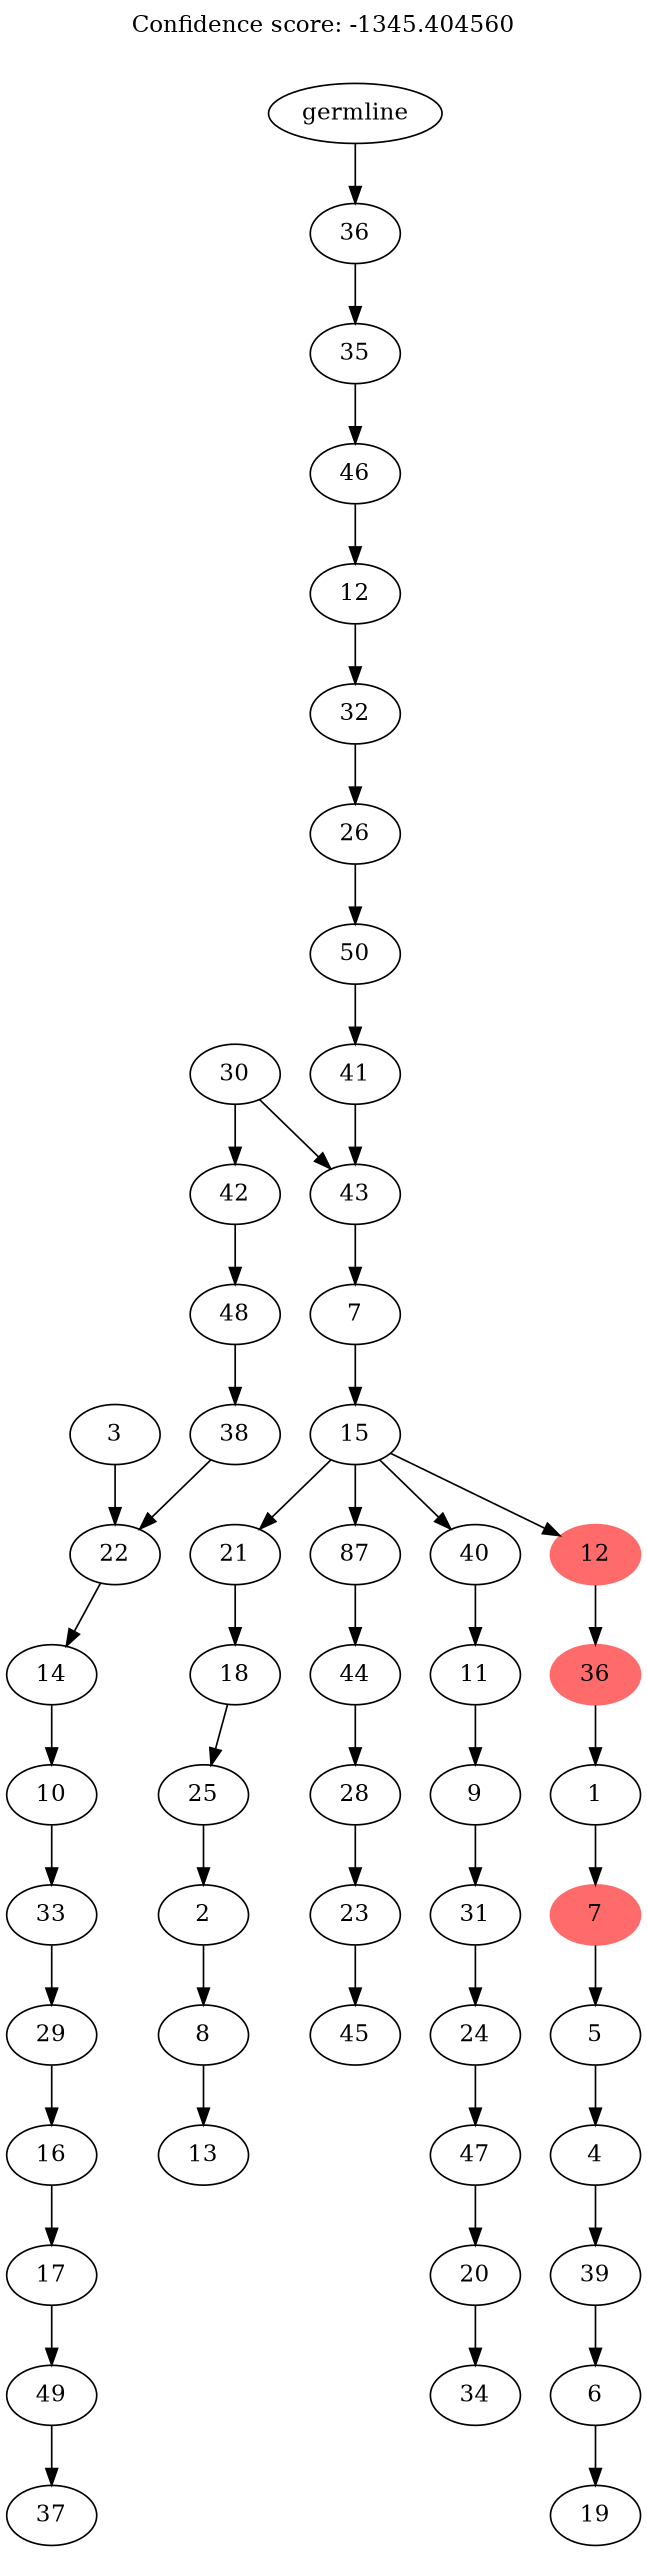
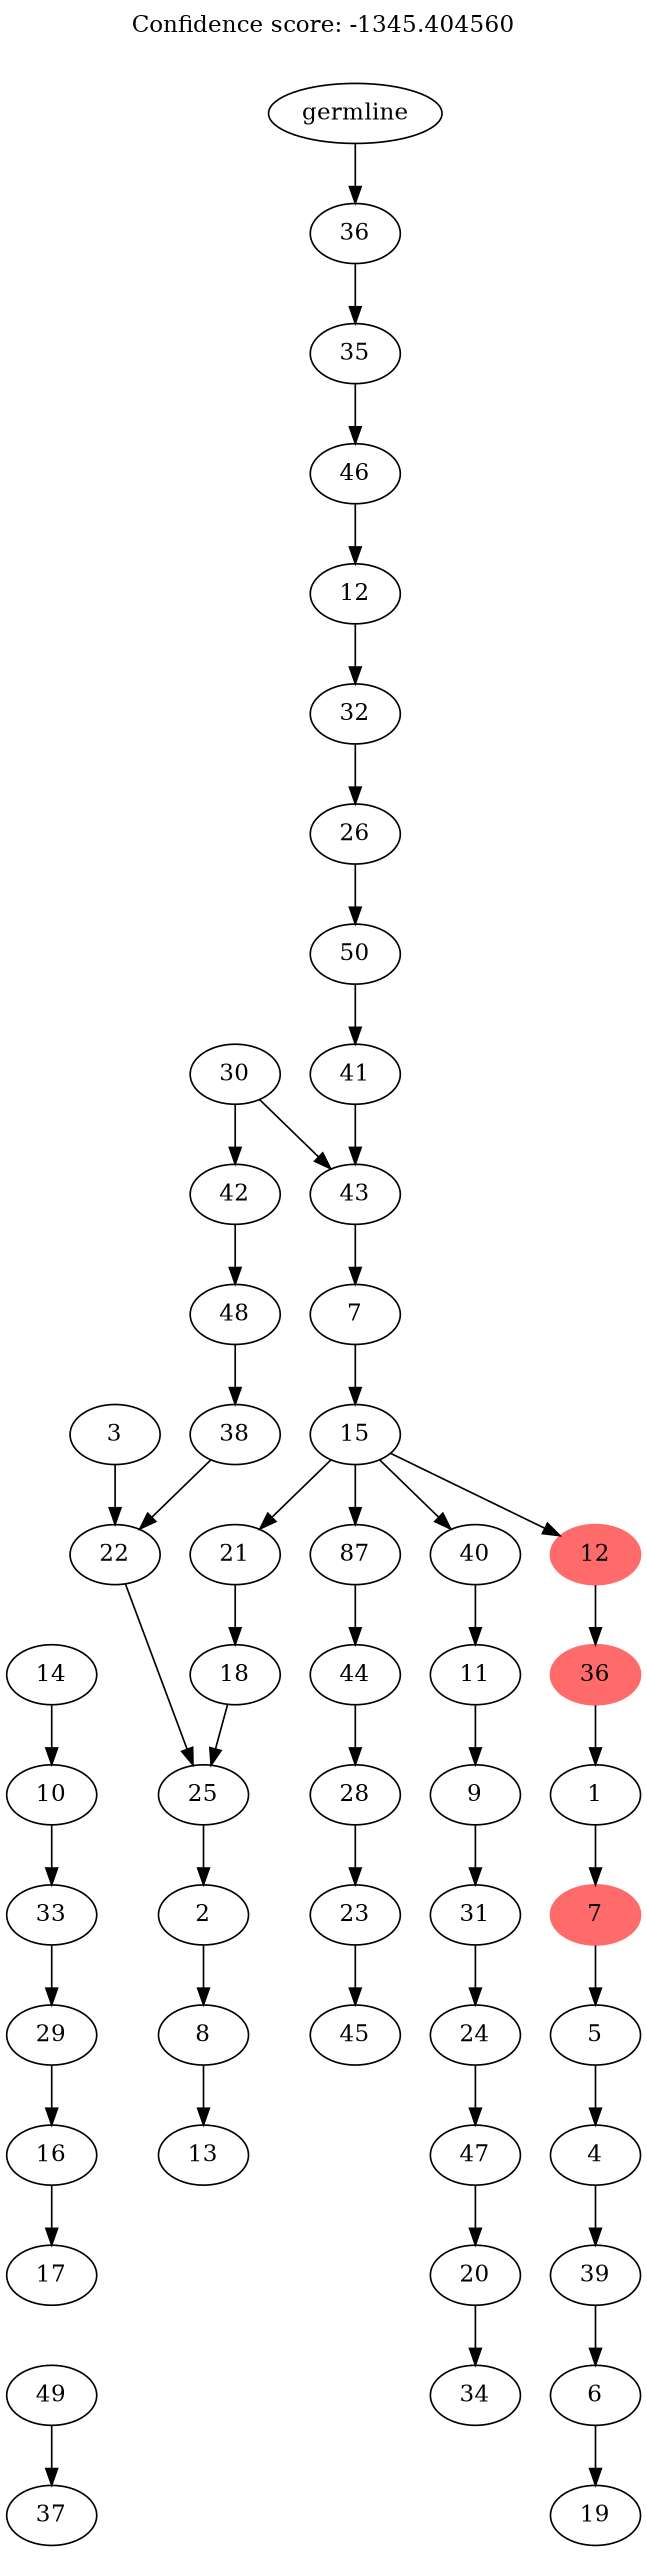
(87, 1607) -> (156, 1667)
(52, 2327) -> none
